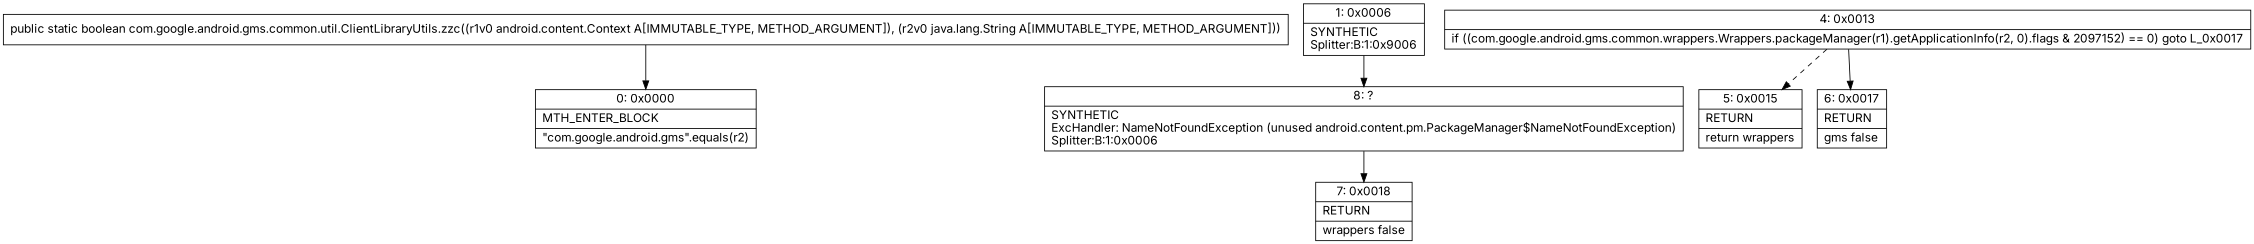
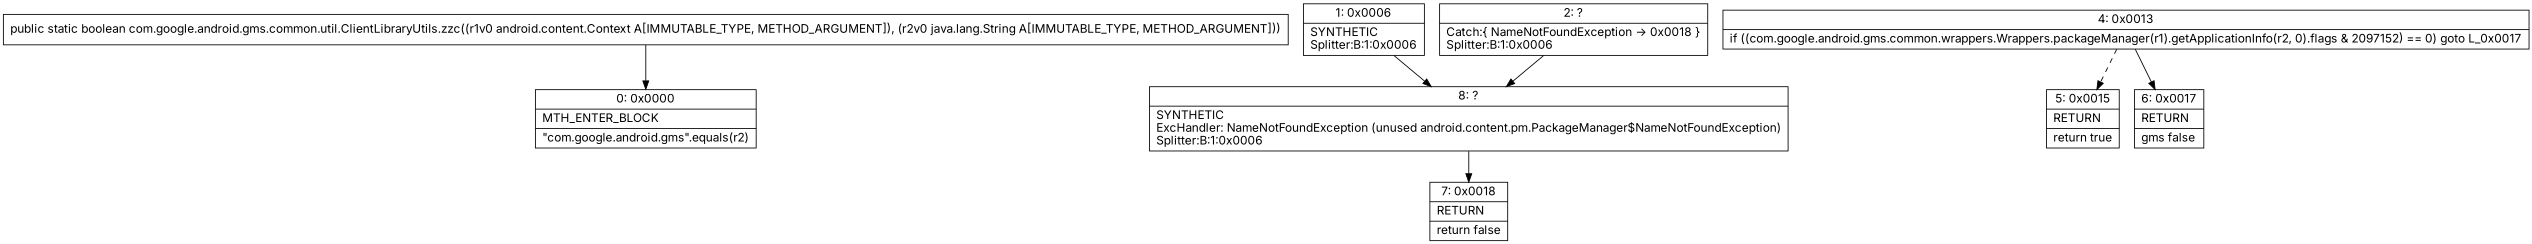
none -> (1574, 30)
(1364, 45) -> (1364, 45)
(1750, 138) -> (2083, 138)
(1364, 230) -> (1469, 230)
